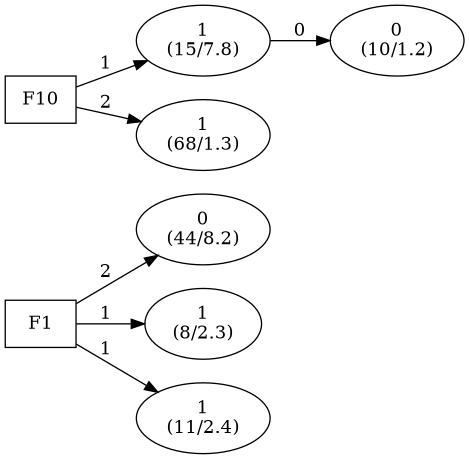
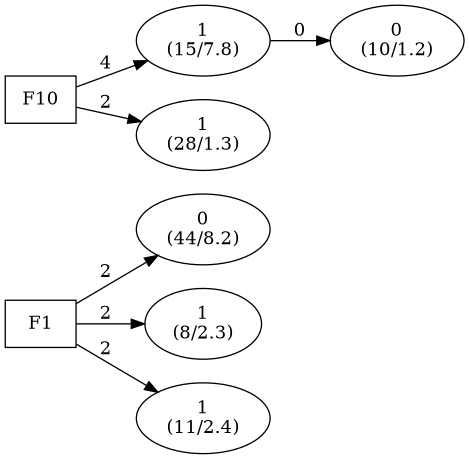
(106, 64) -> (106, 64)
(203, 135) -> (203, 135)
(106, 314) -> (106, 314)
(106, 349) -> (106, 349)
